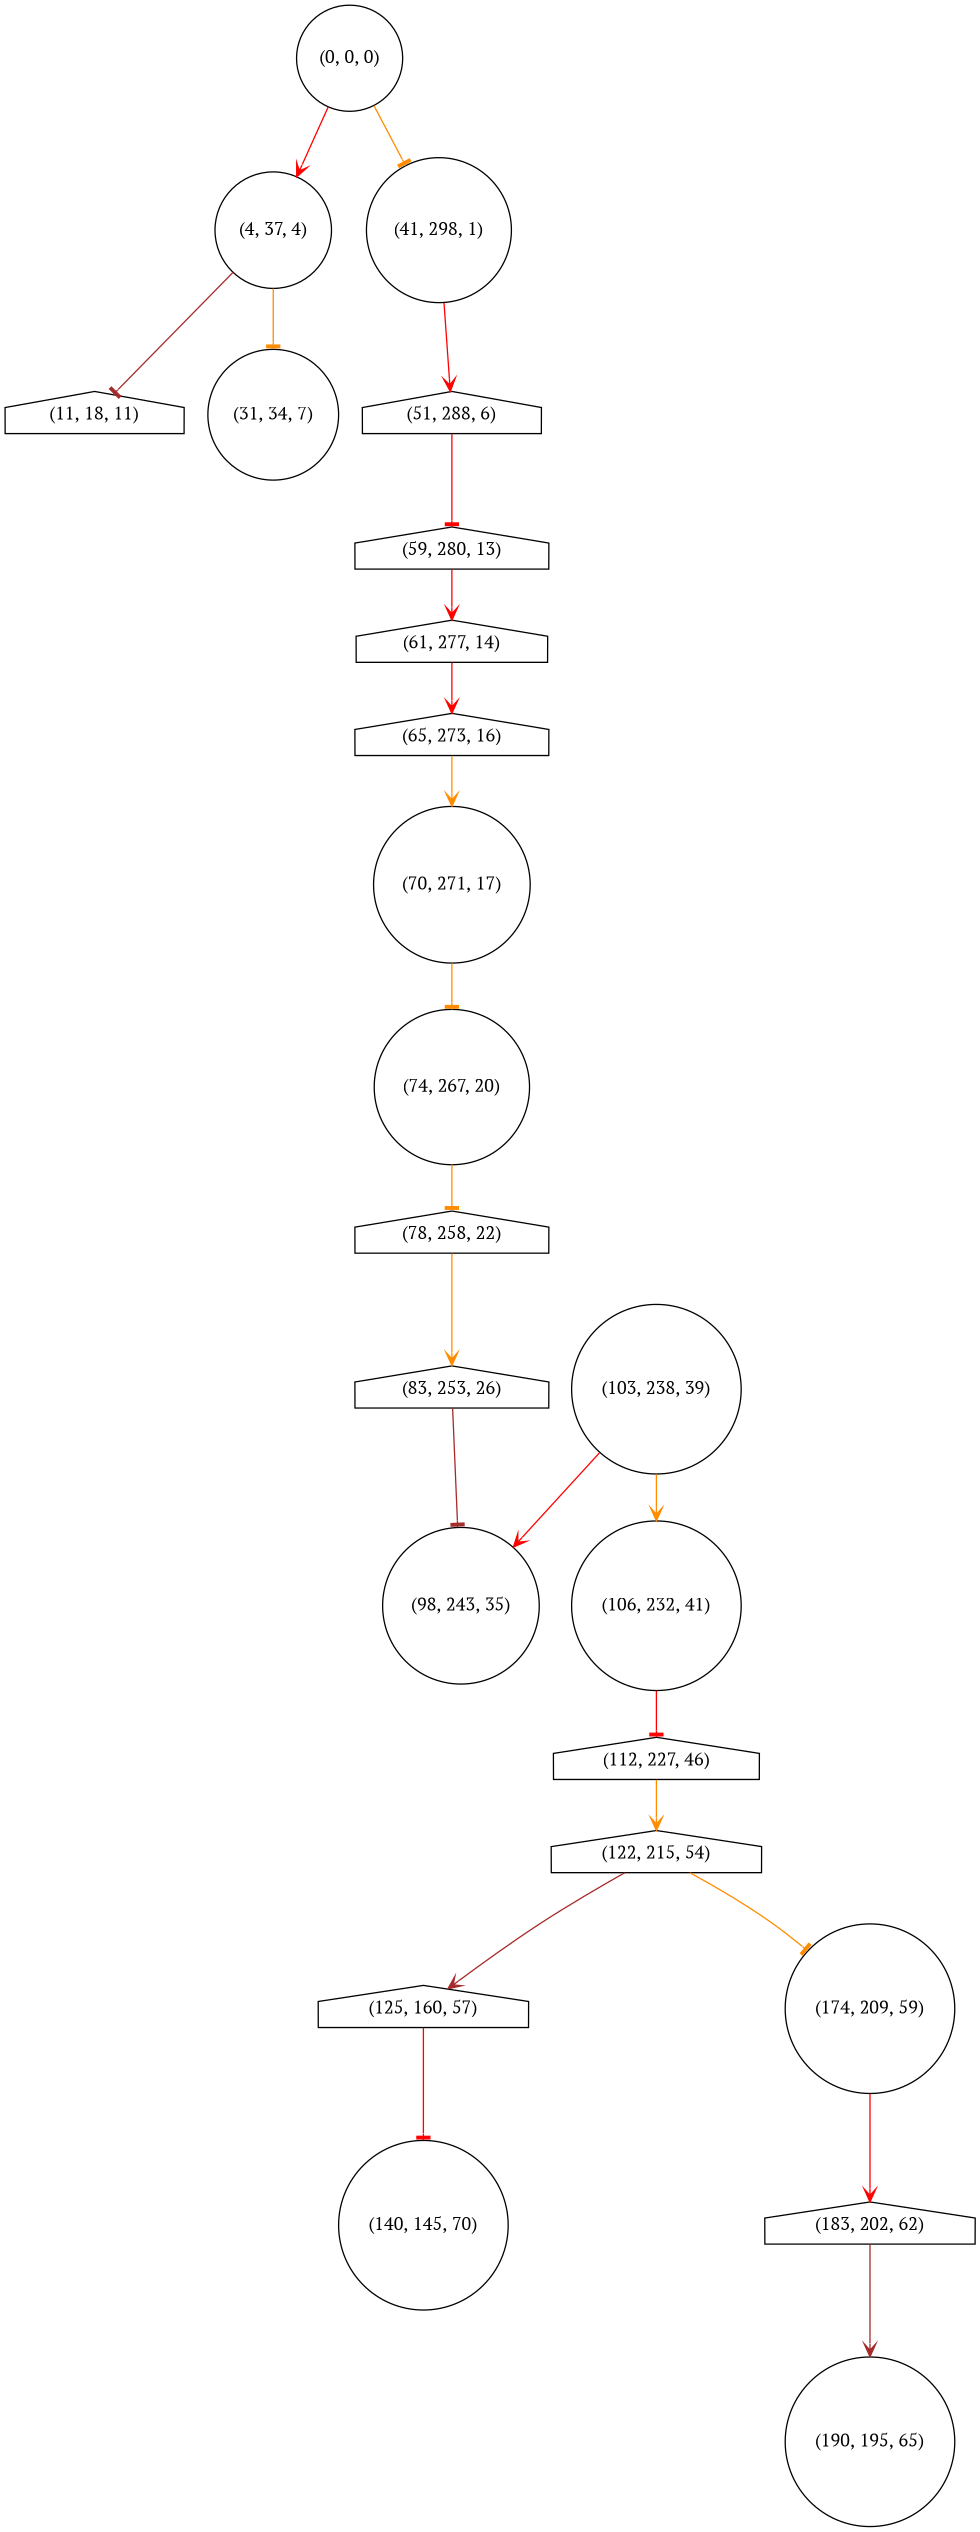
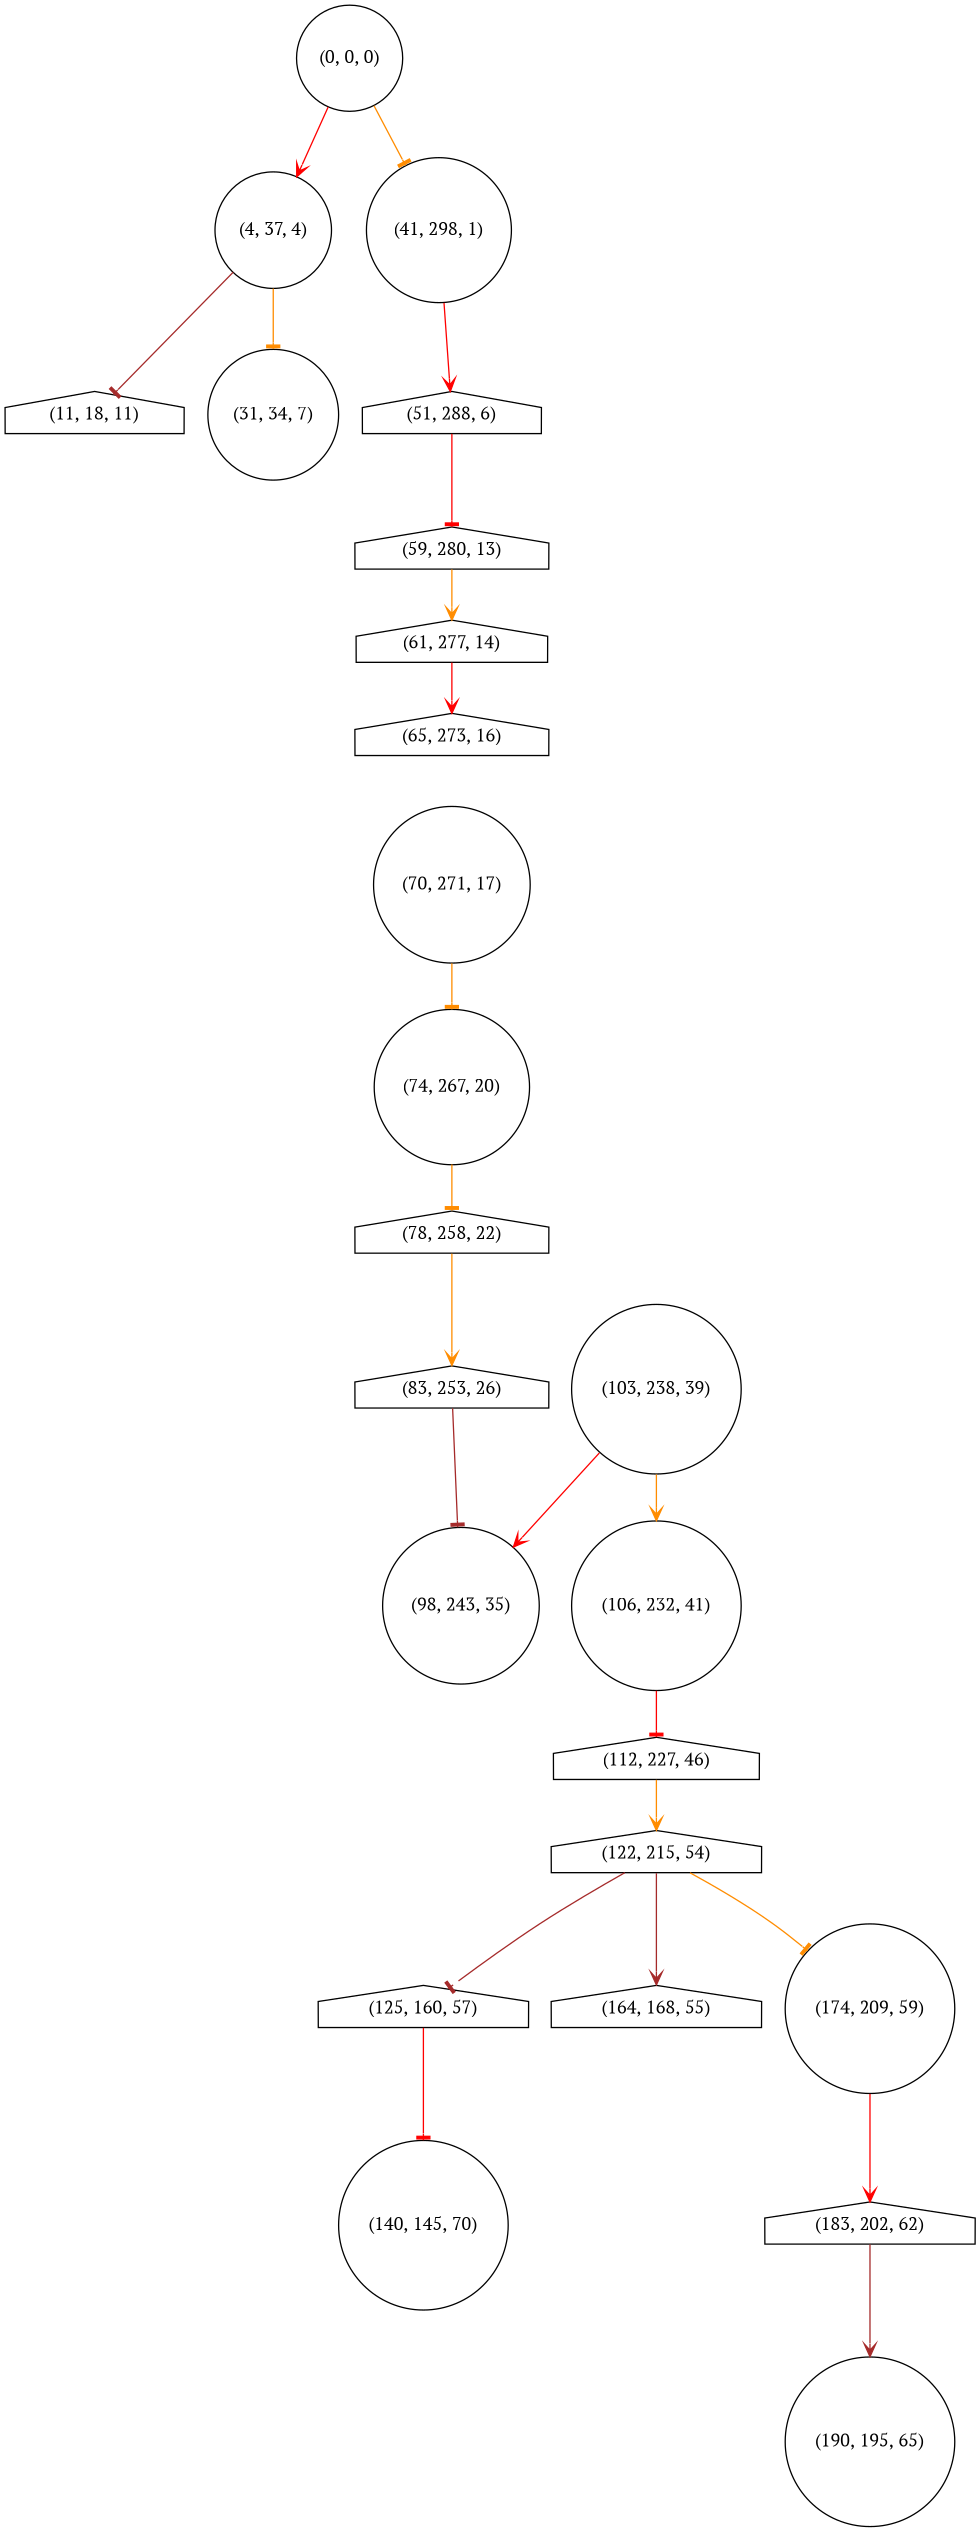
(452, 588) -> (452, 588)
(452, 774) -> none
(540, 1924) -> (540, 1924)
none -> (656, 2009)
